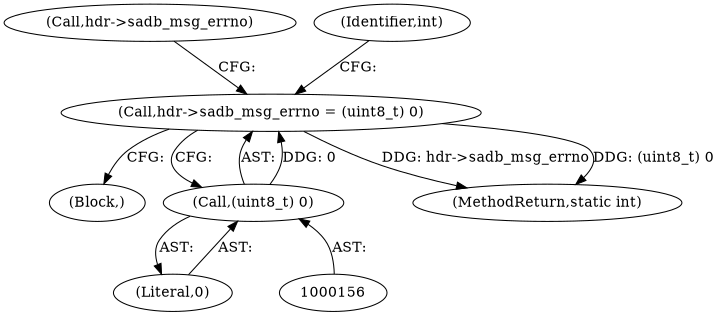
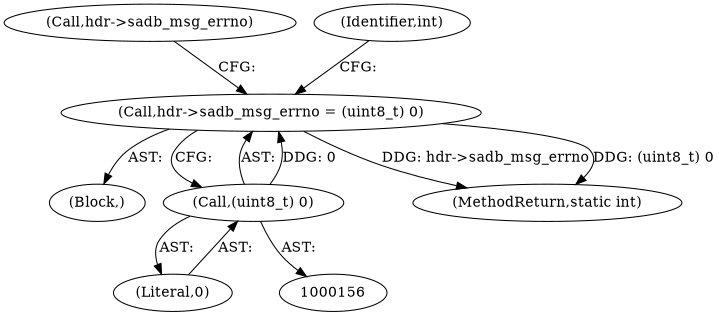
(148, 158) -> (148, 158)
(328, 245) -> (276, 249)
